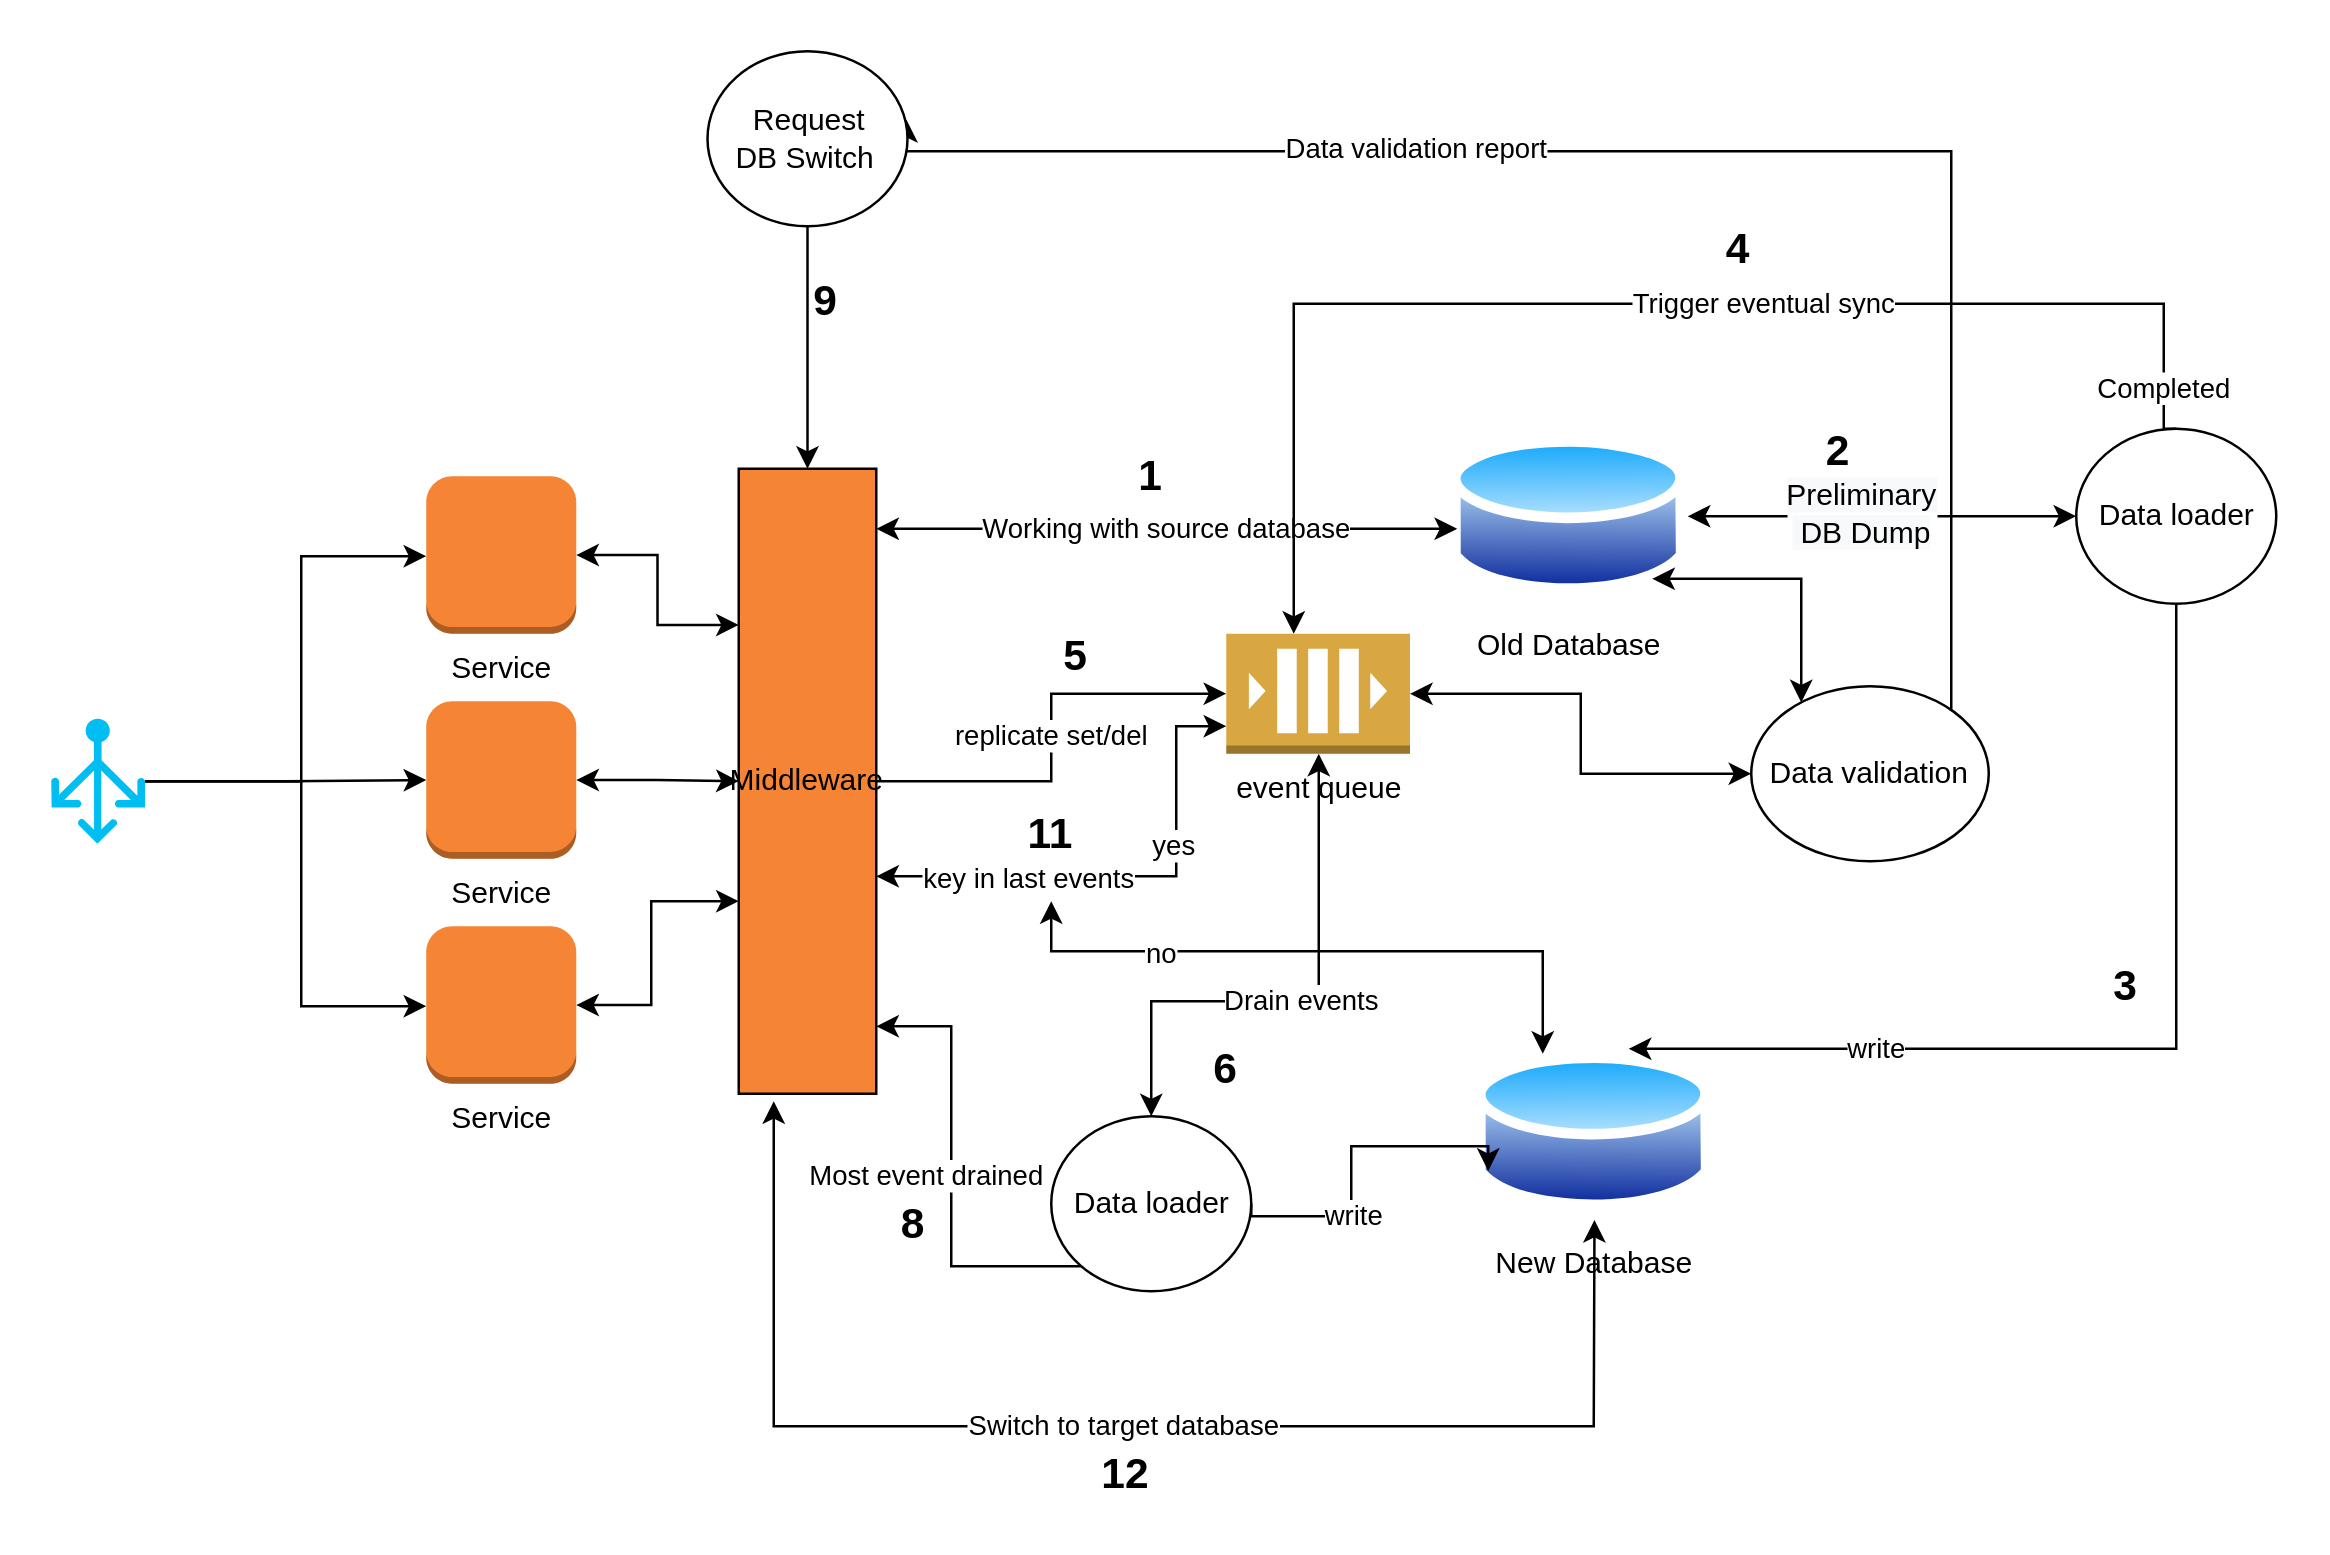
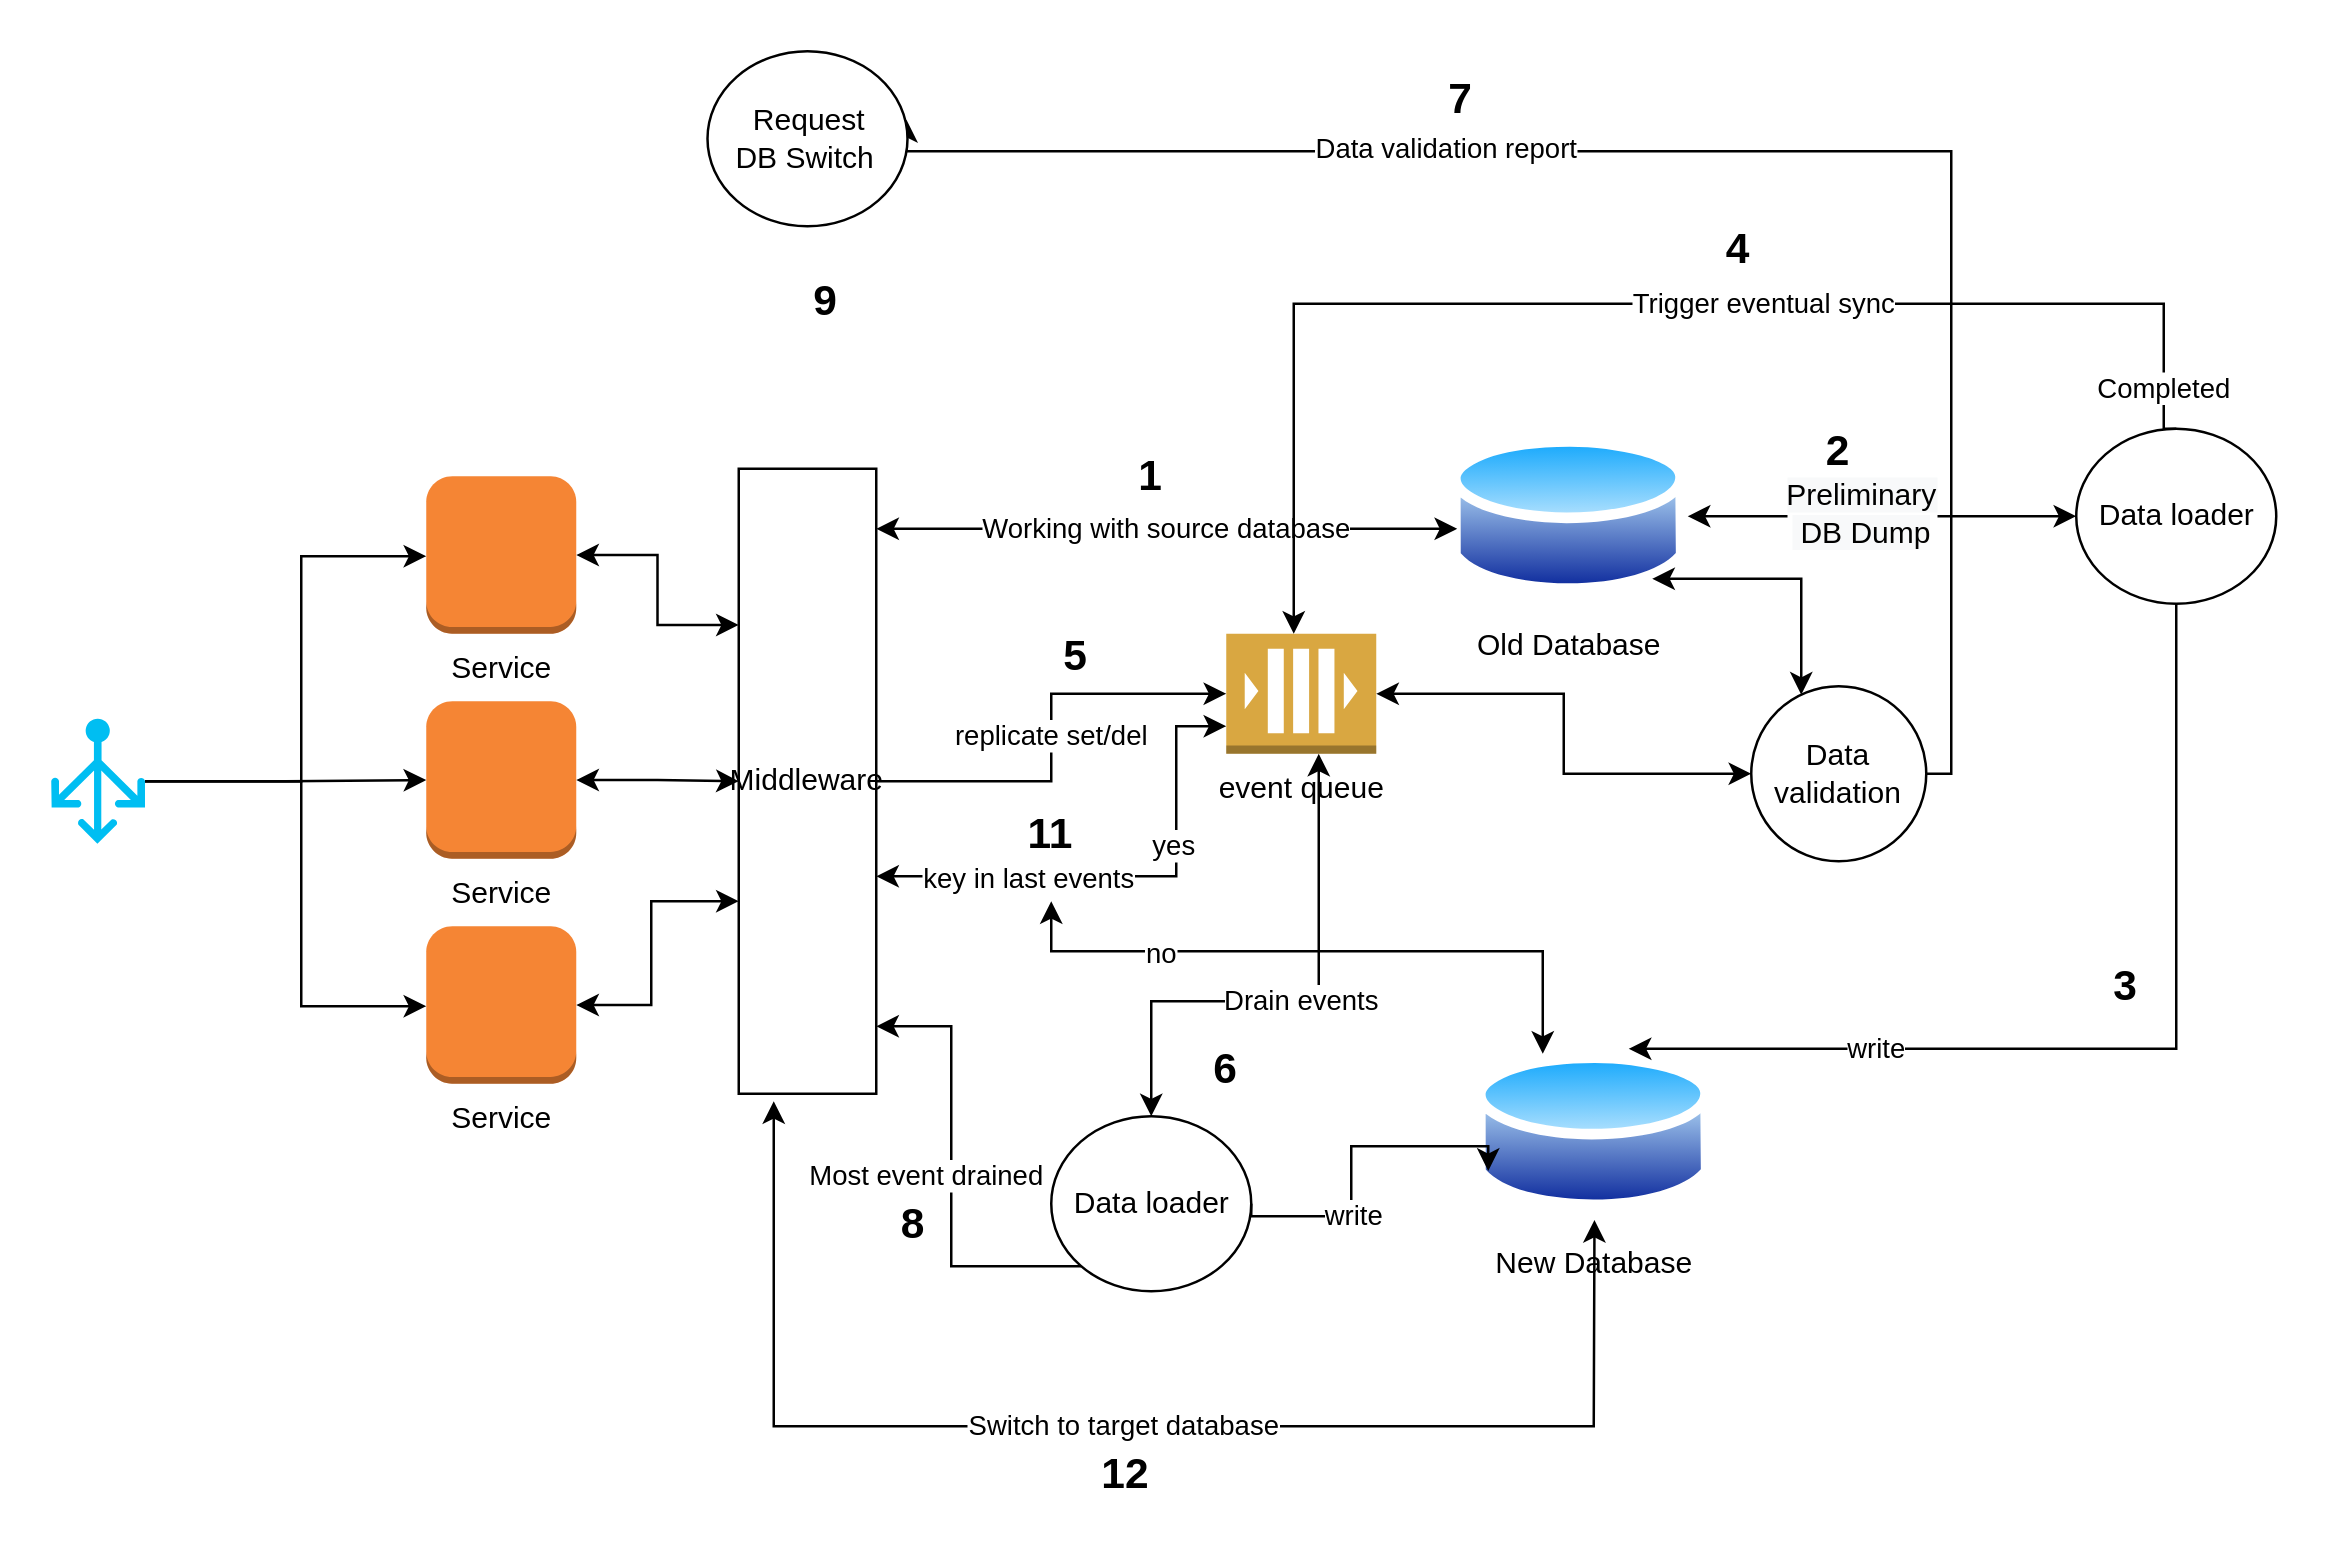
none -> (1460, 101)
(808, 340) -> none
(1318, 694) -> (1301, 694)
(1870, 774) -> (1839, 774)
(808, 781) -> (808, 781)
